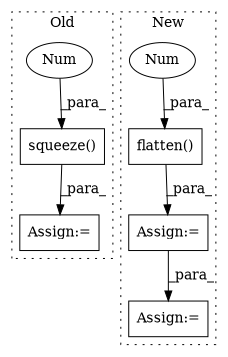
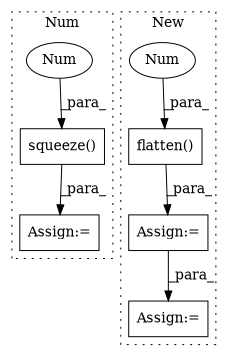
(62, 23) -> (62, 23)
